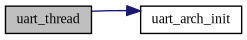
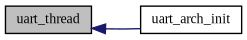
(109, 11) -> (123, 29)
